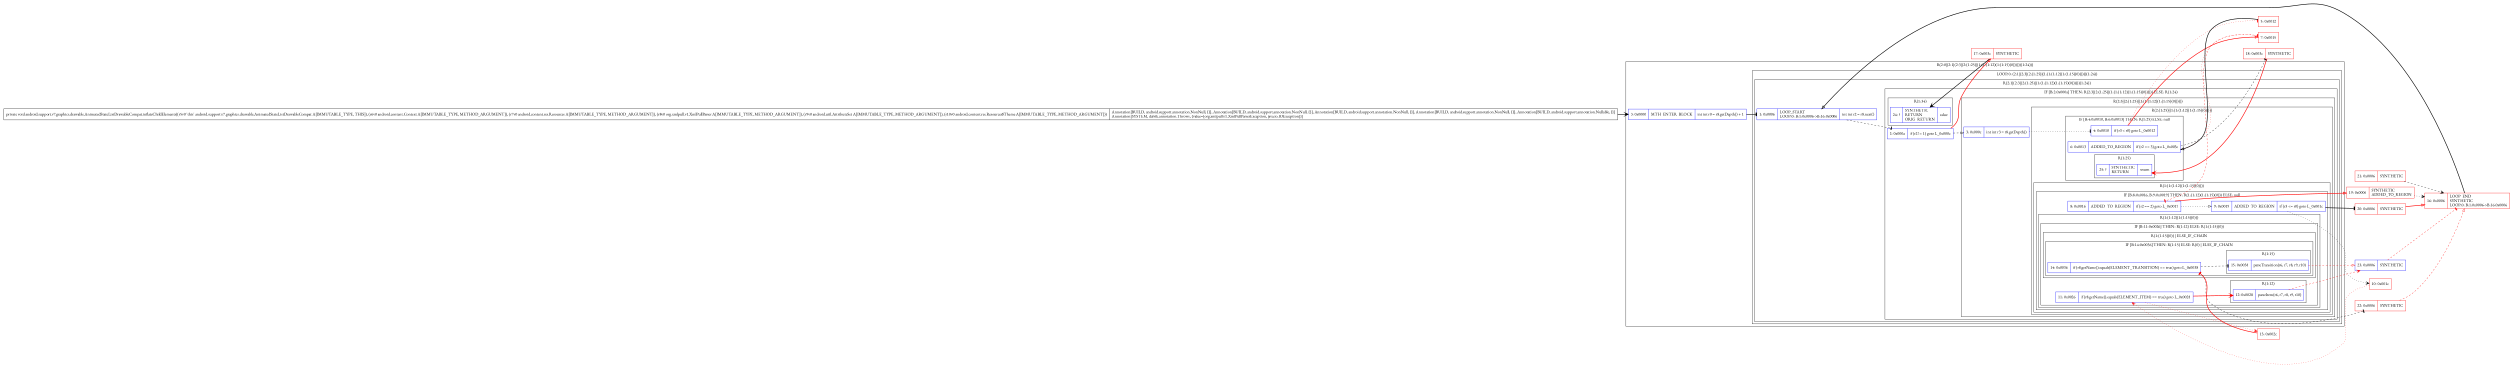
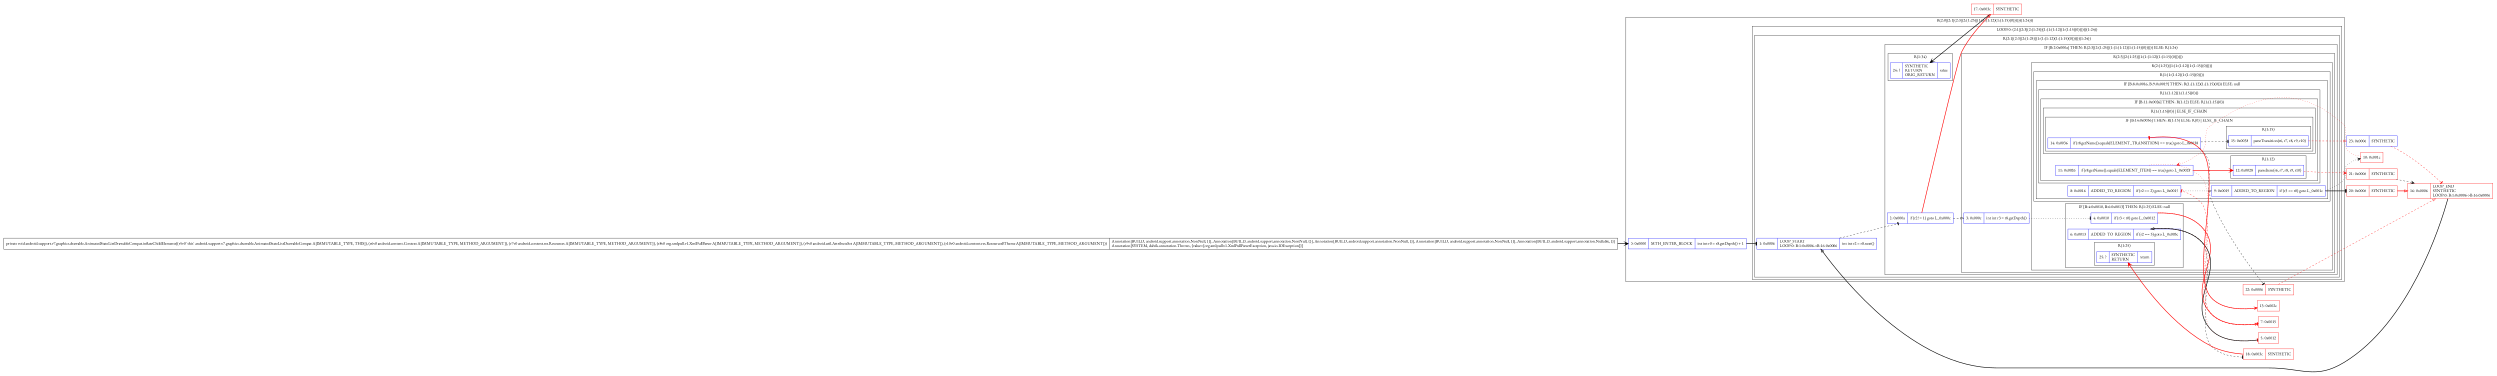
(2380, 193) -> none
(2323, 280) -> (2324, 172)
